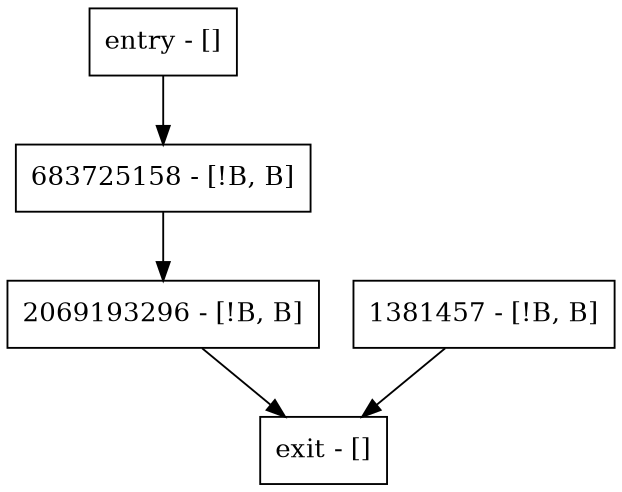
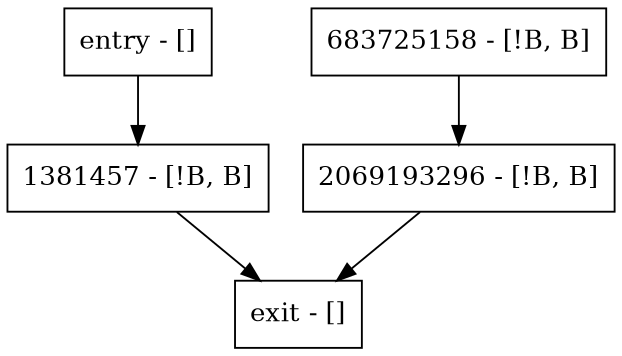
(163, 101) -> (138, 101)
